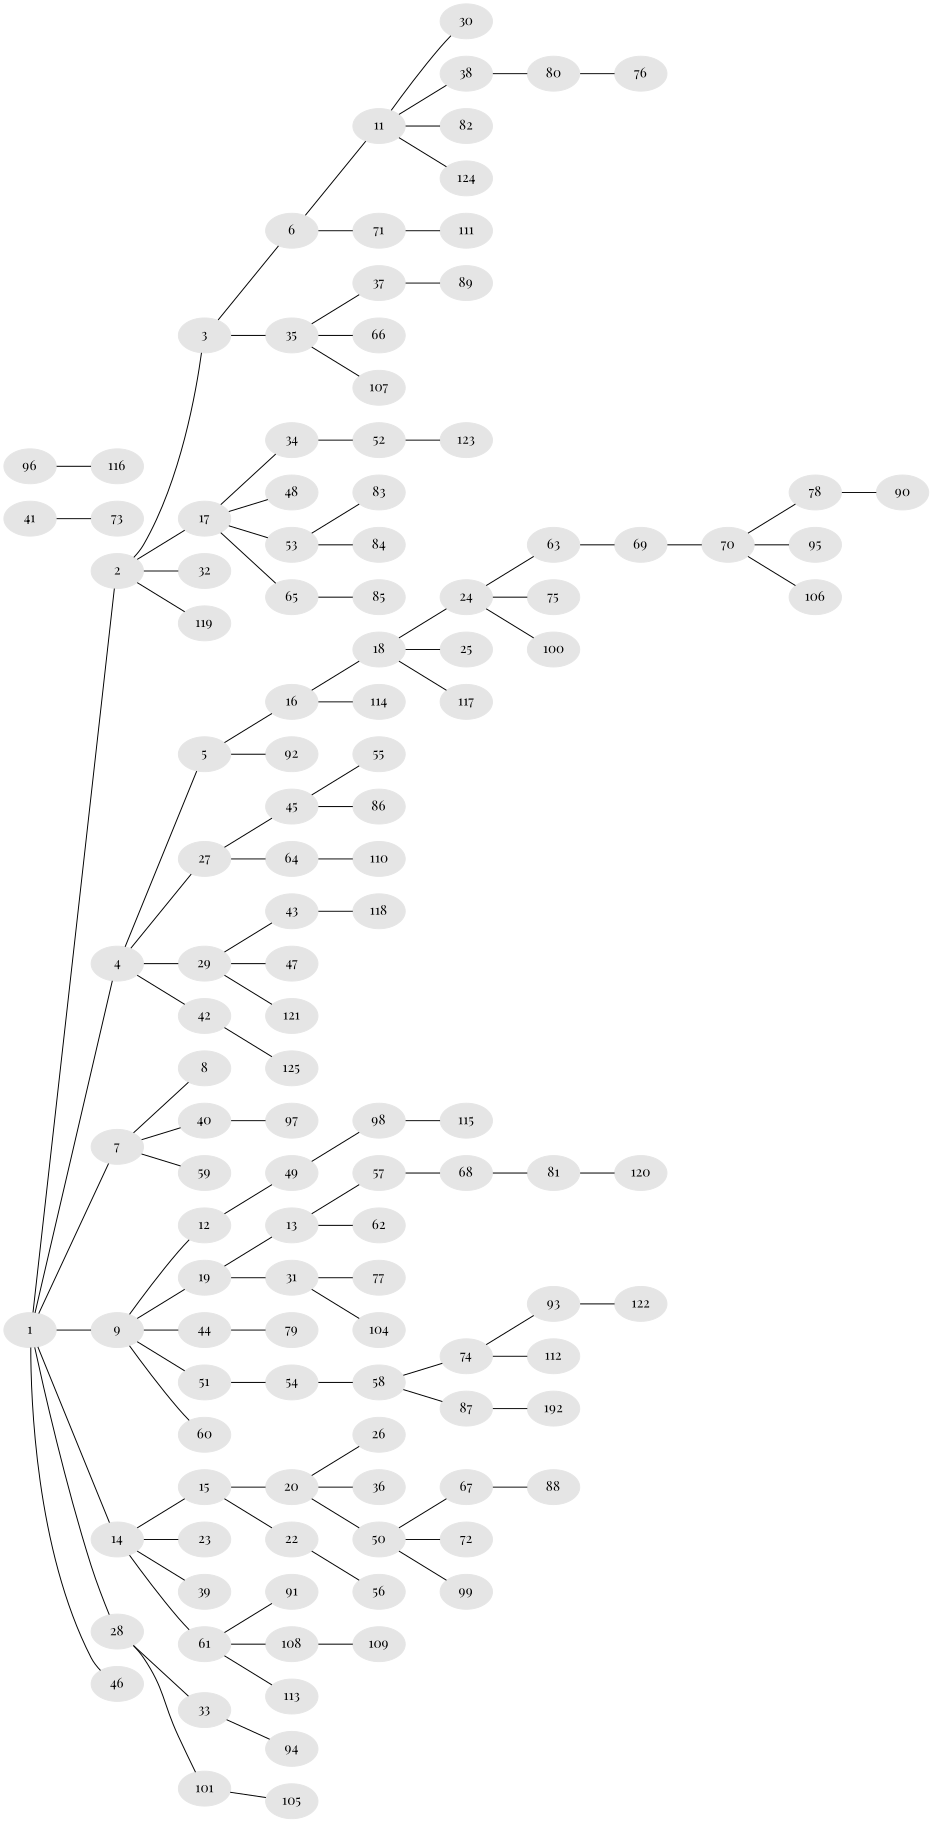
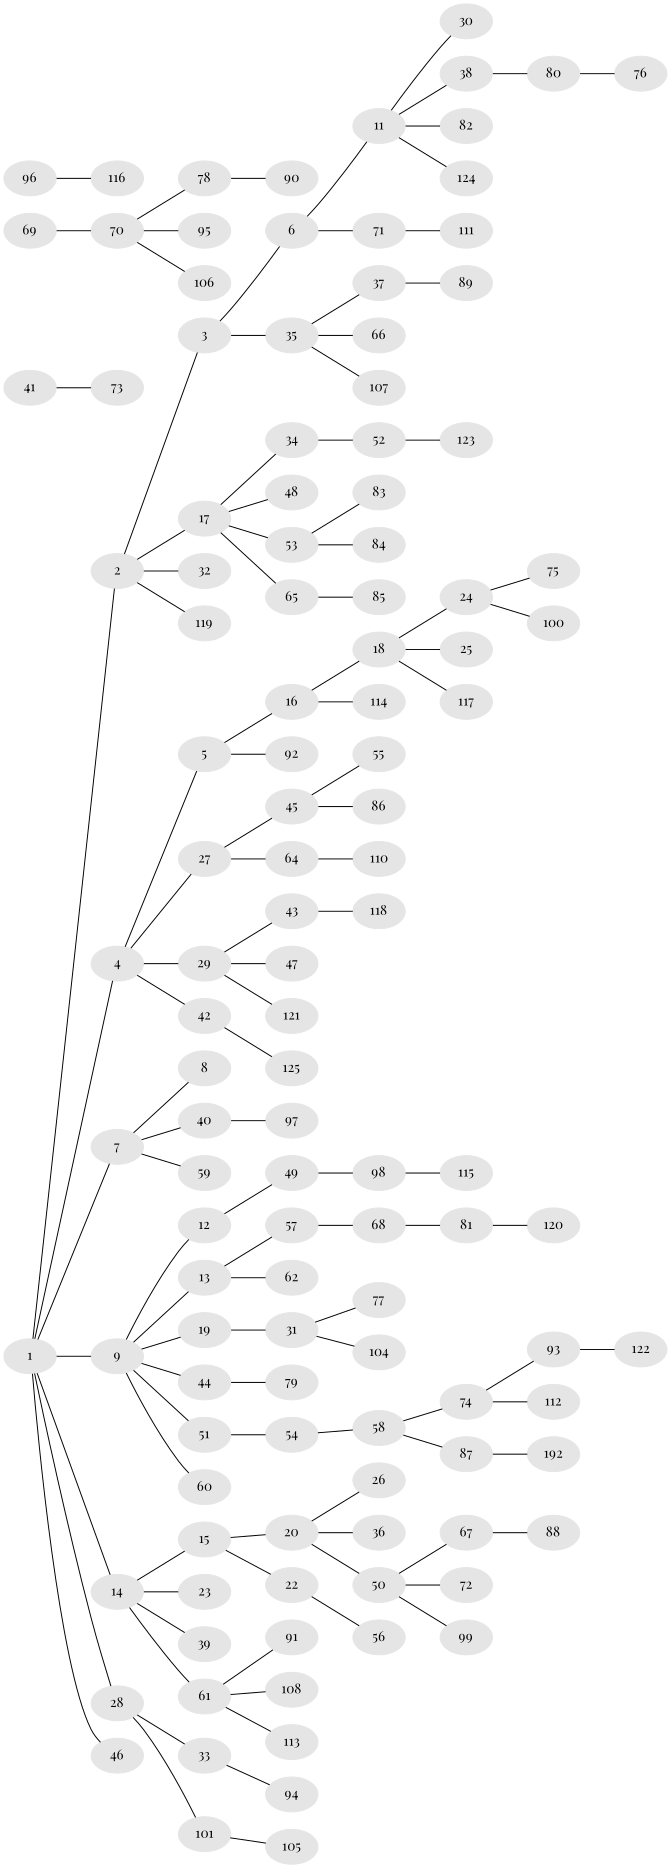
(554, 545) -> none
(248, 1252) -> (161, 1317)
(379, 1644) -> none
